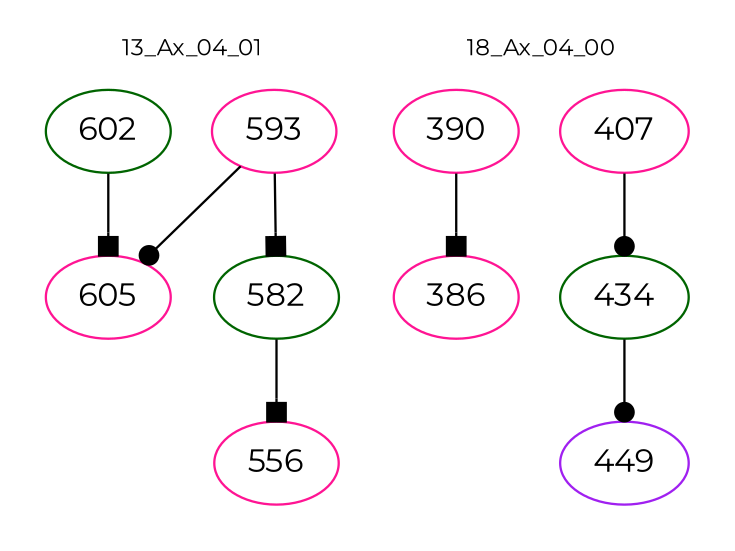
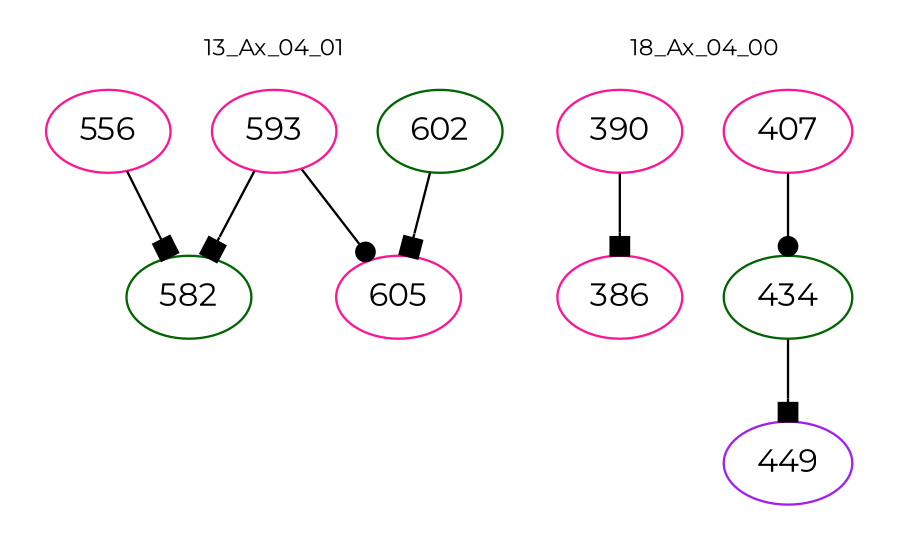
(276, 369) -> (143, 203)
(624, 371) -> (788, 369)
